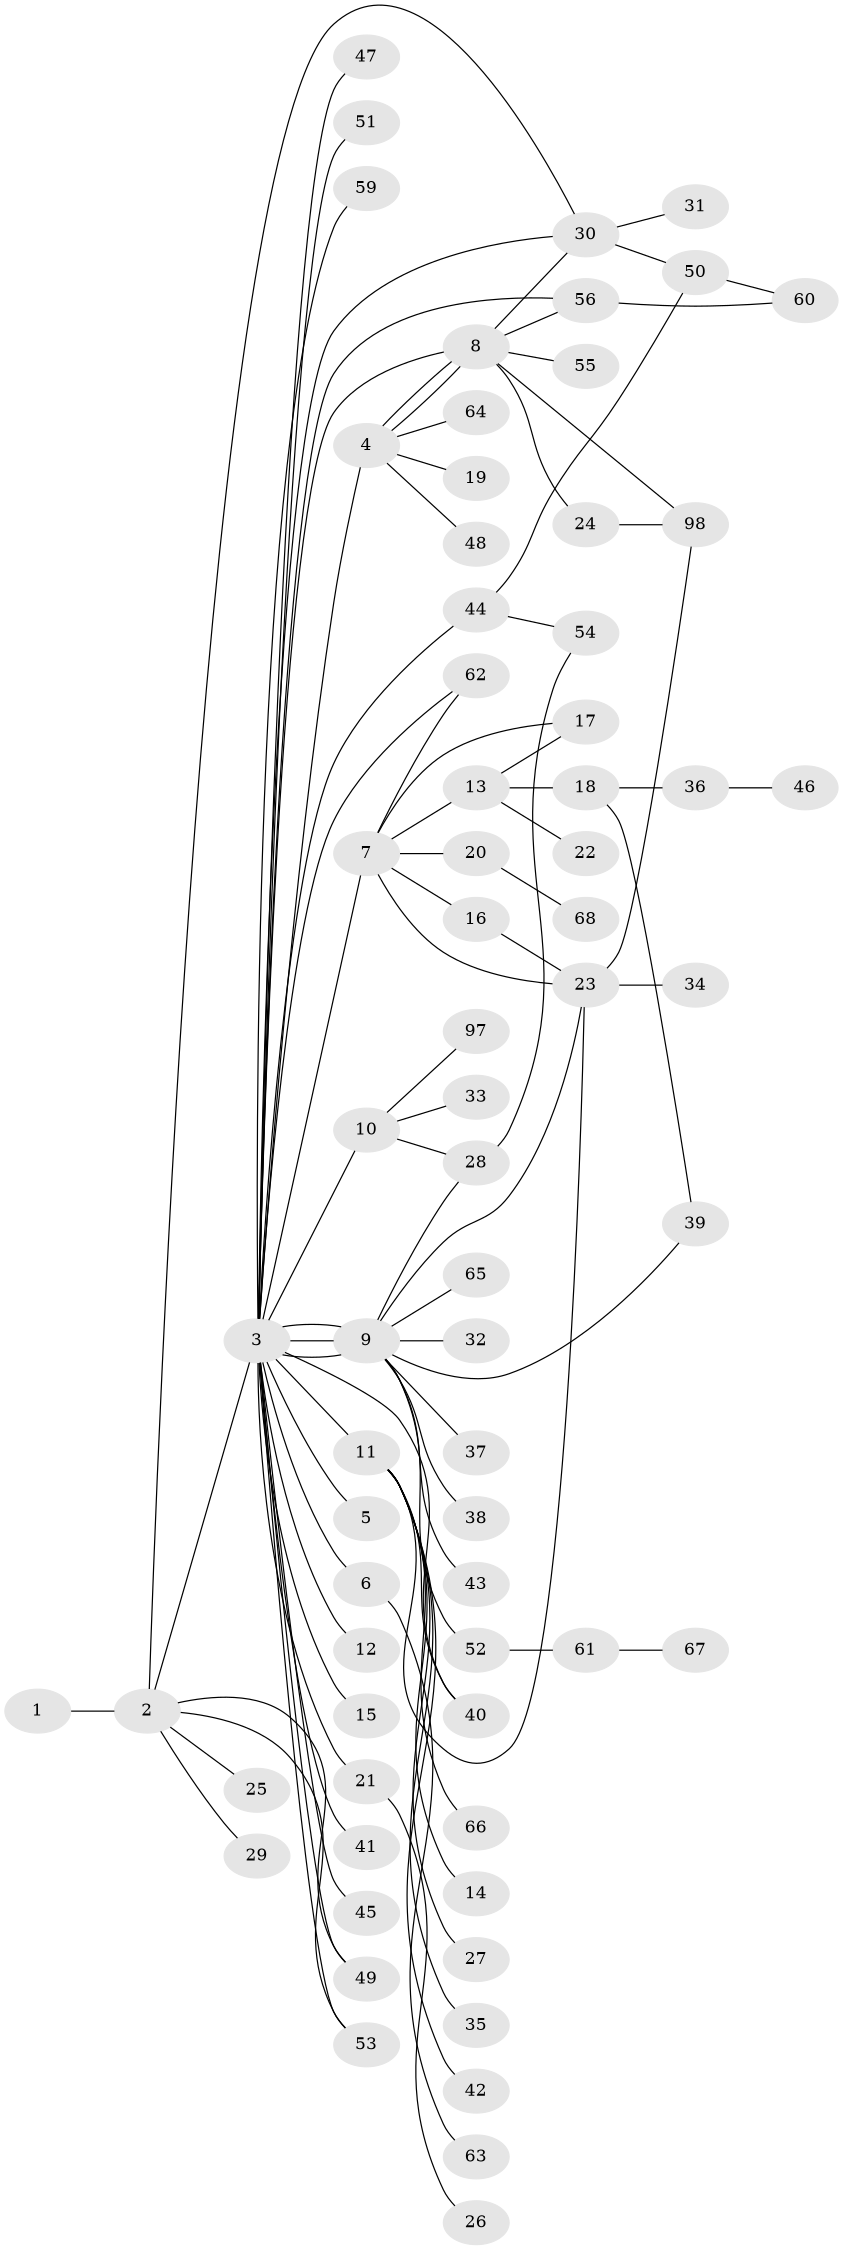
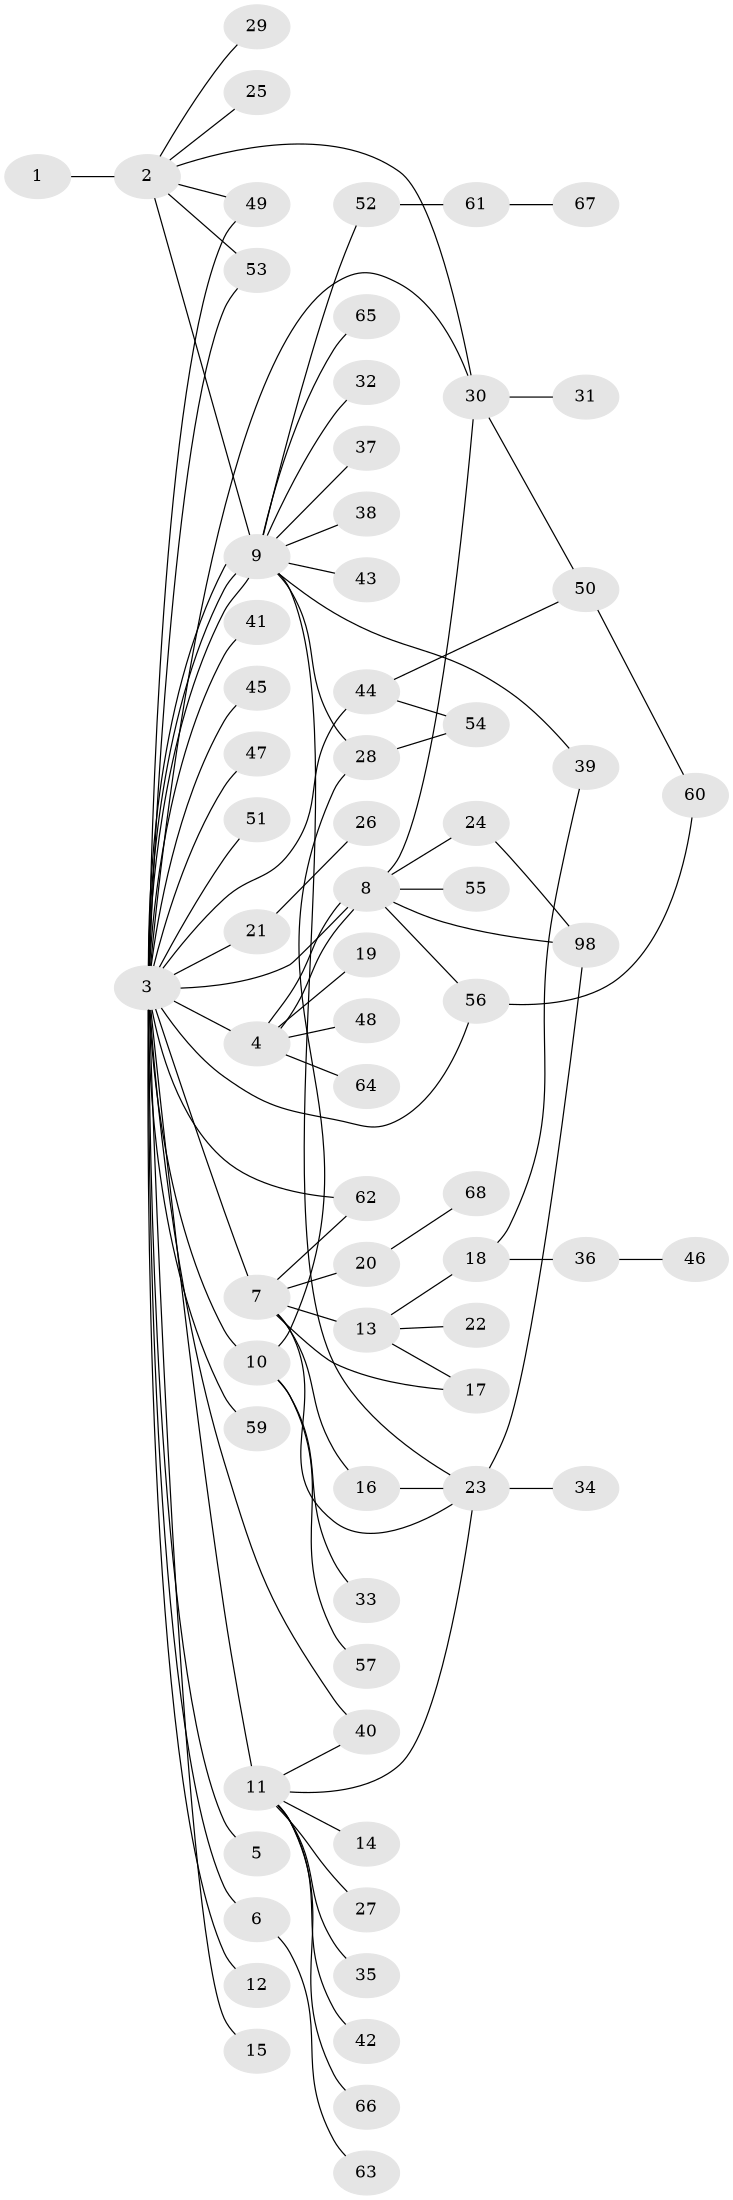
(476, 1031) -> (367, 1666)
(202, 1526) -> (212, 400)
